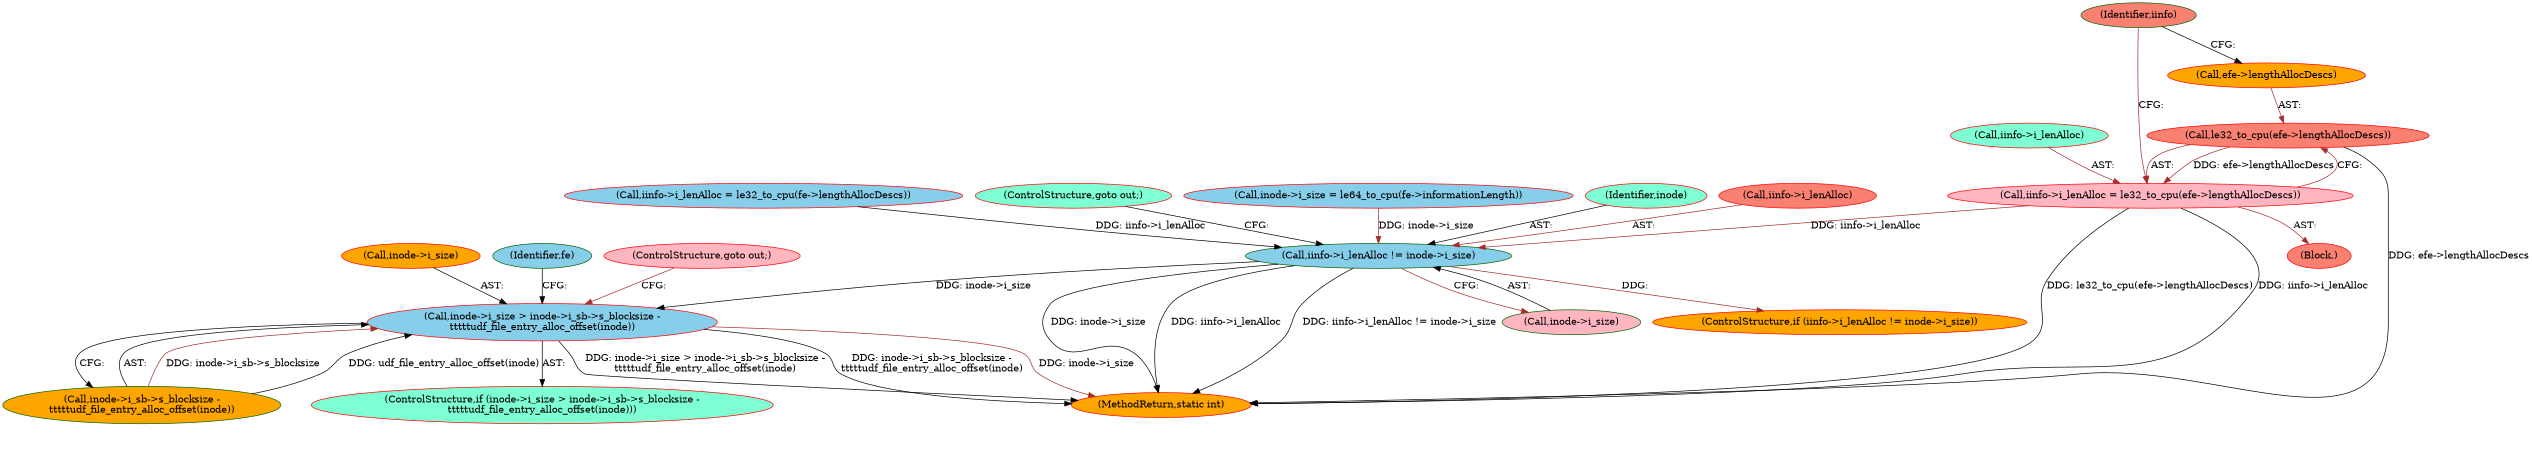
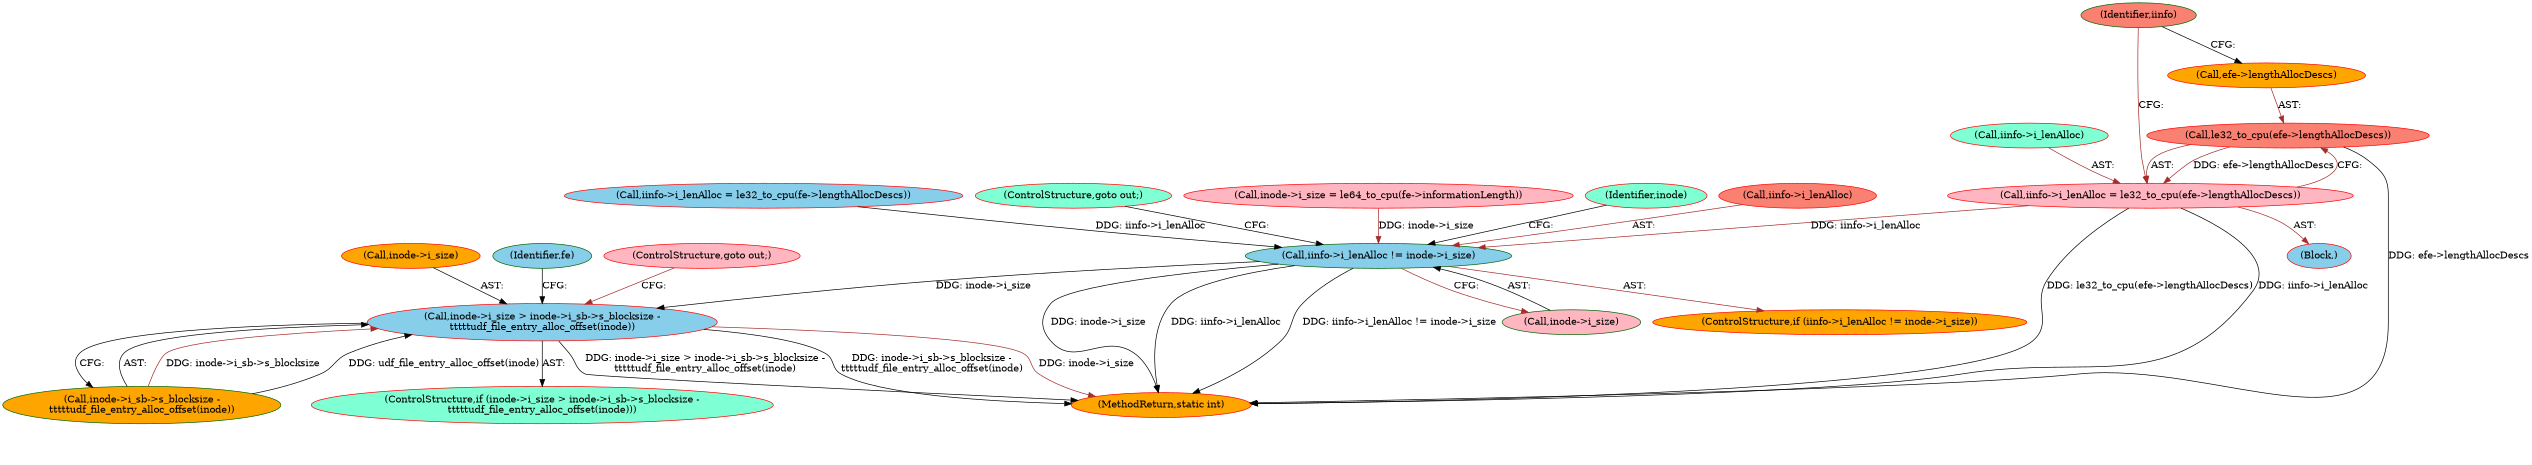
(1378, 196) -> (1378, 196)
(1543, 226) -> (1543, 226)
(2319, 256) -> (2319, 256)
(1636, 286) -> (1636, 286)
